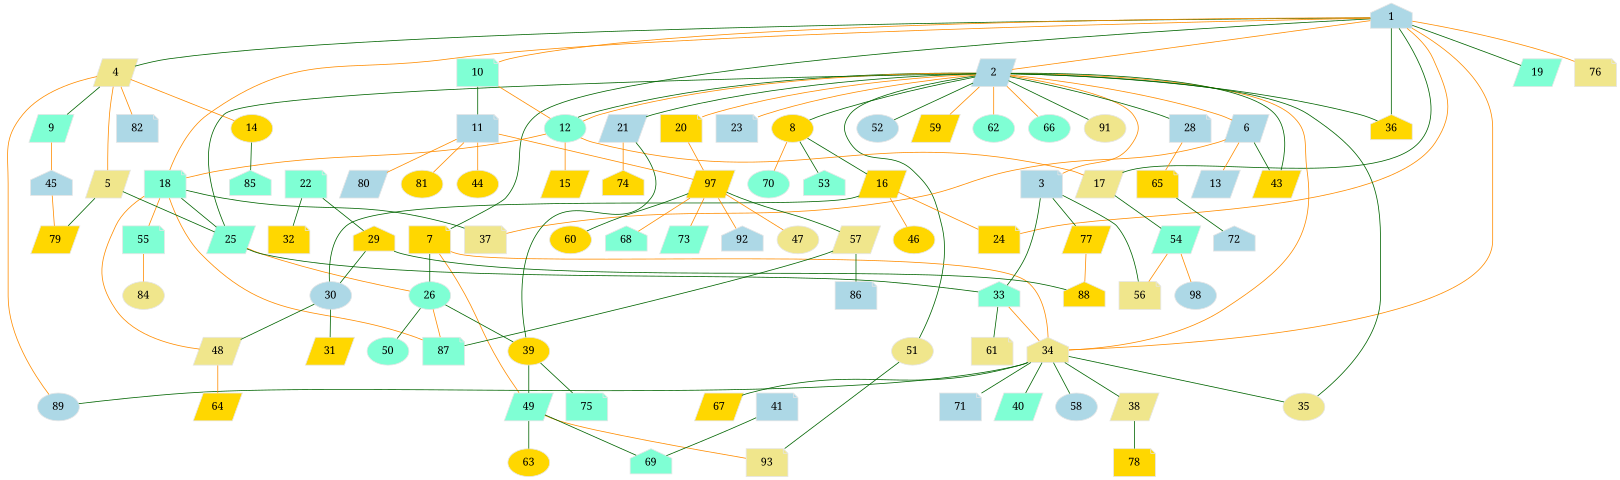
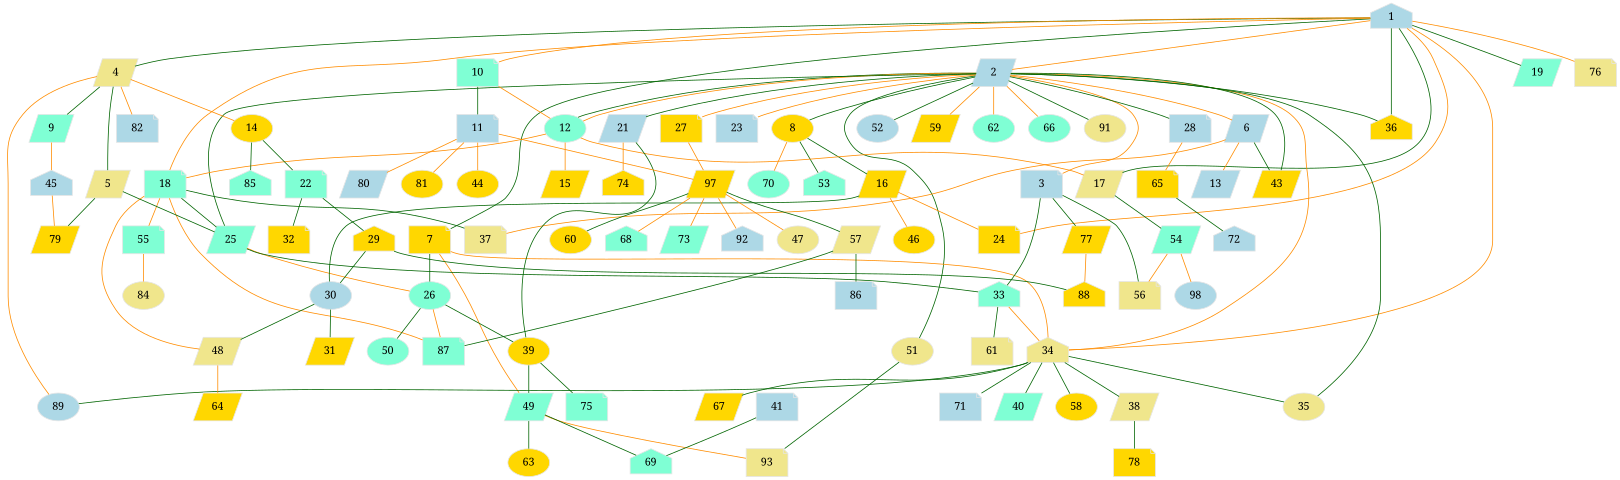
(109, 128) -> (109, 128)
(681, 128) -> (681, 128)
none -> (278, 155)
(1076, 407) -> (1076, 407)
